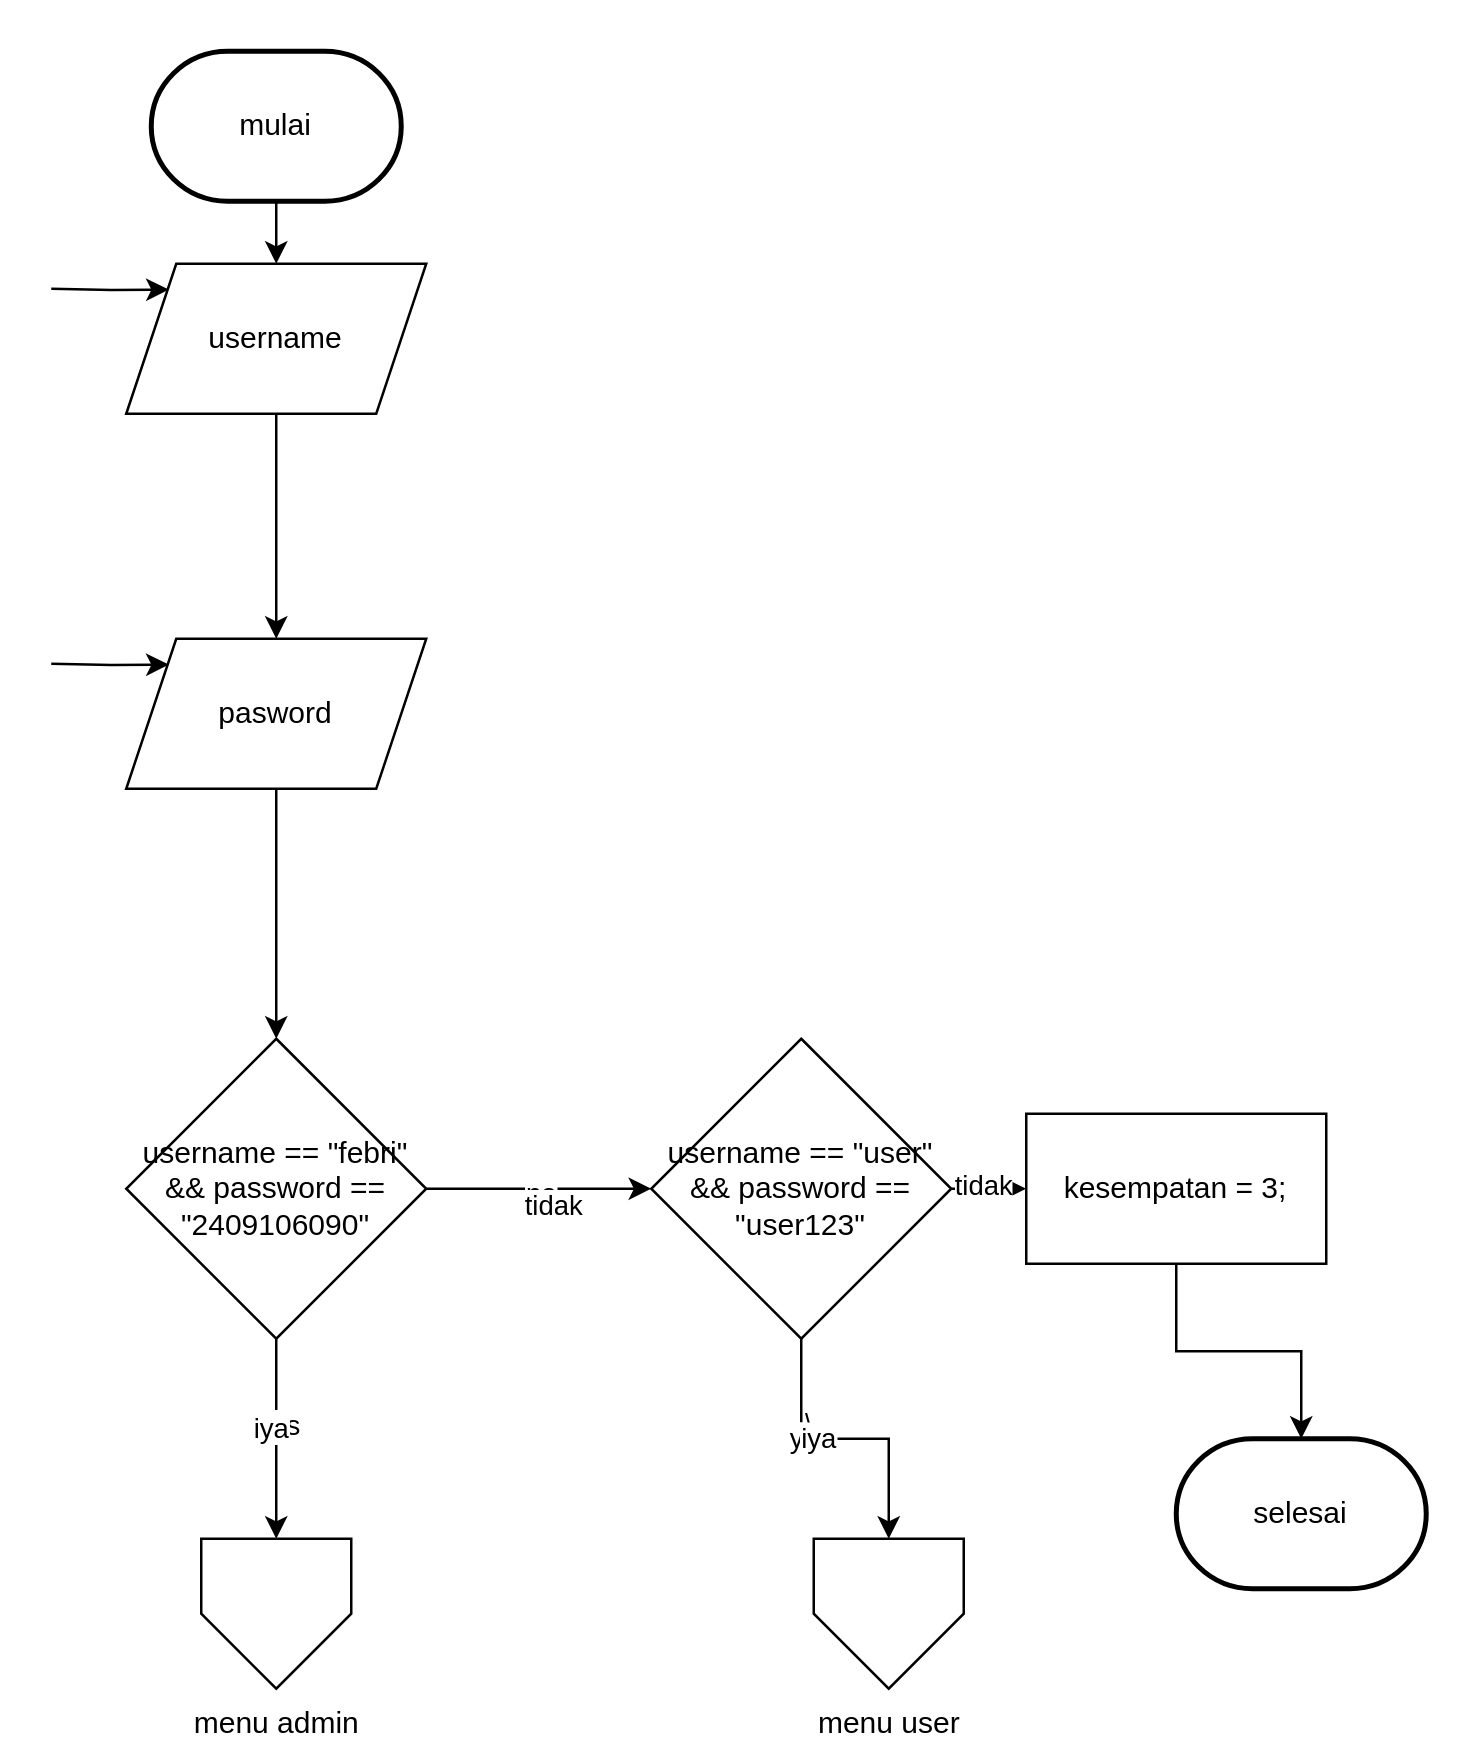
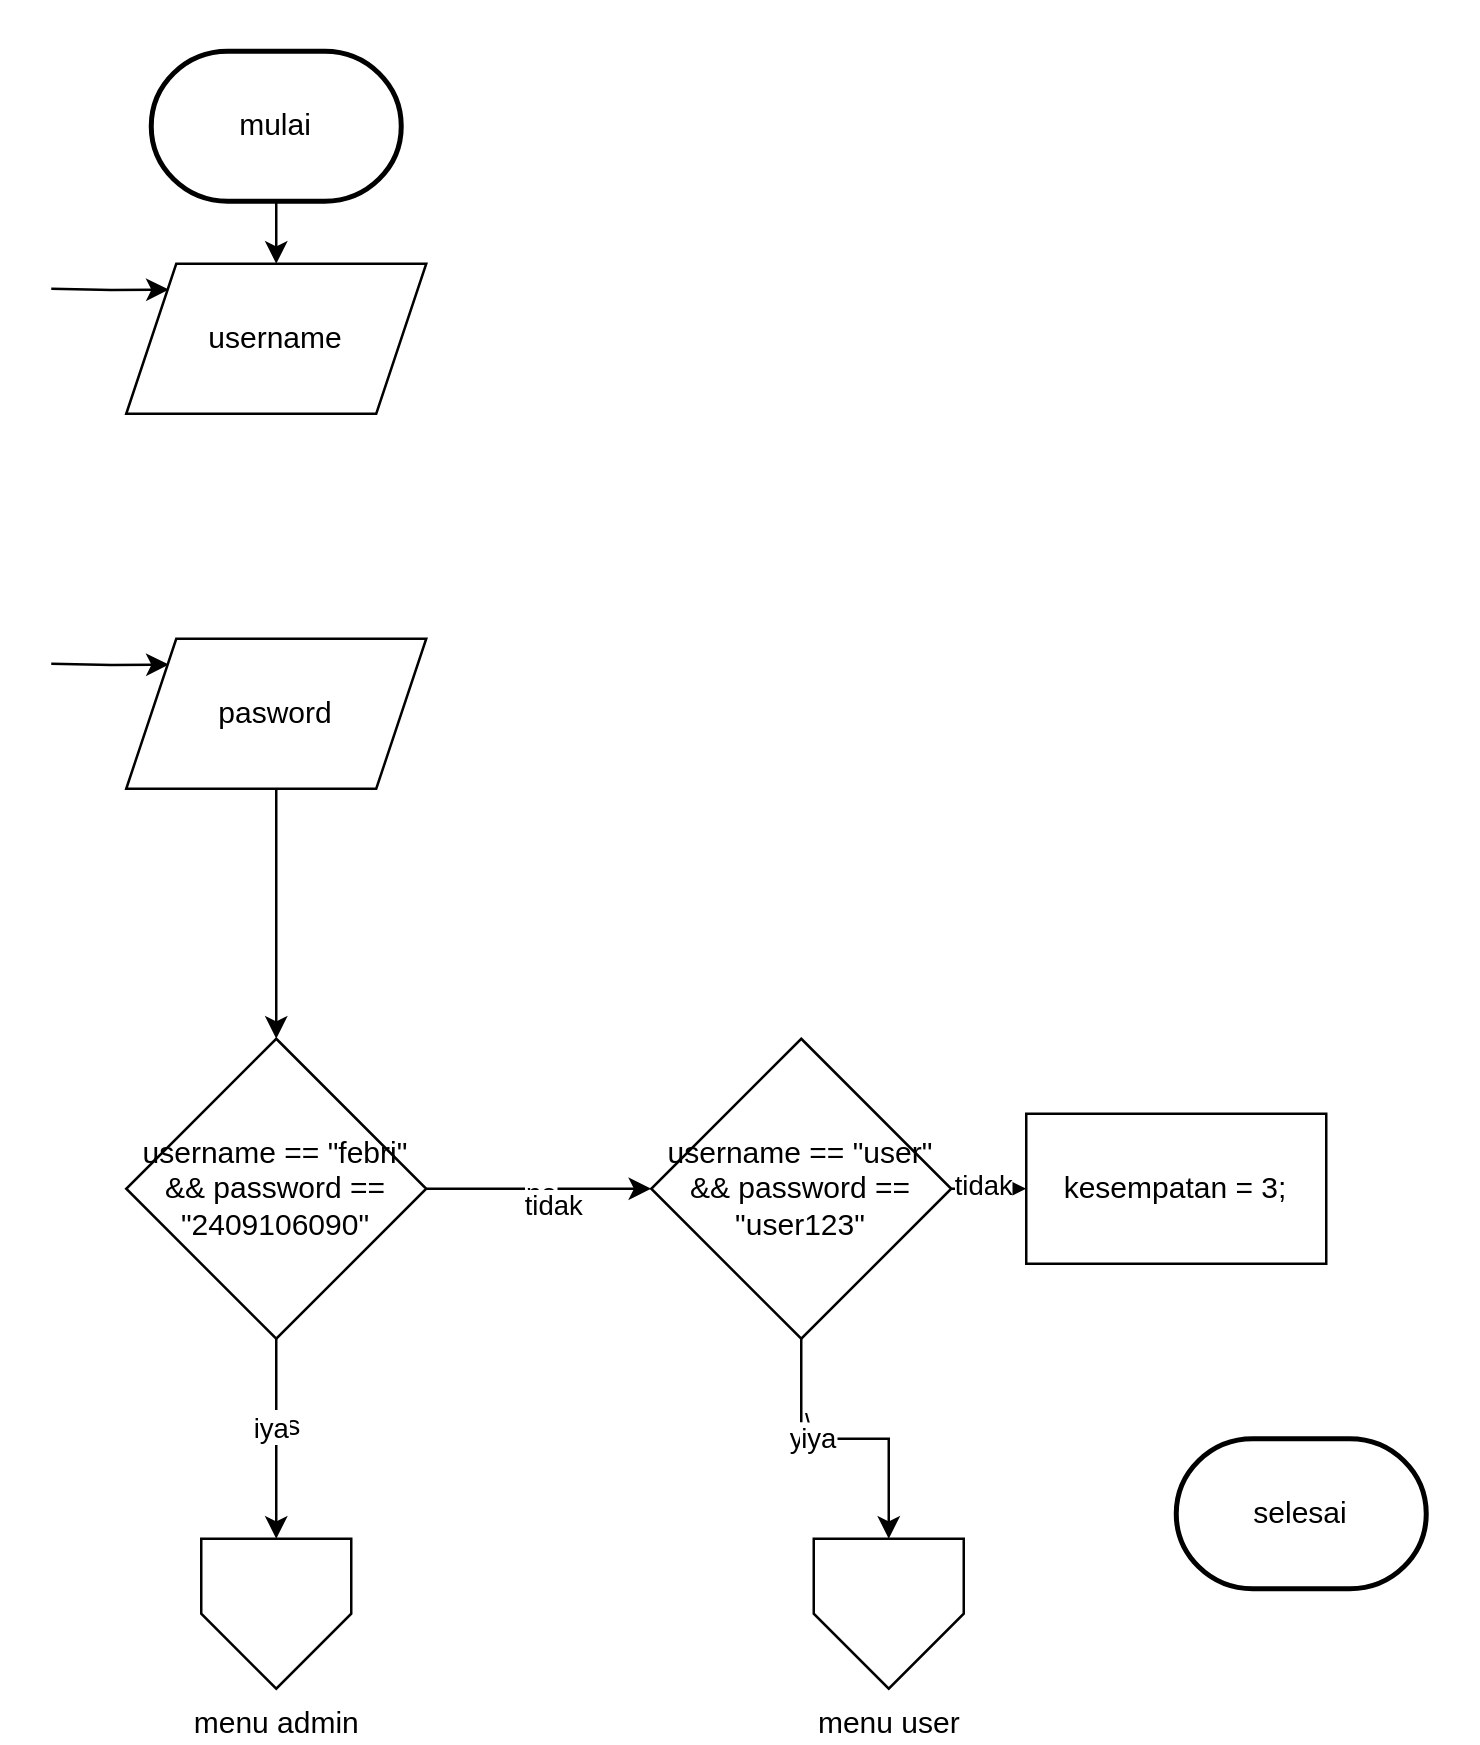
(276, 518) -> none
(1230, 1351) -> none
